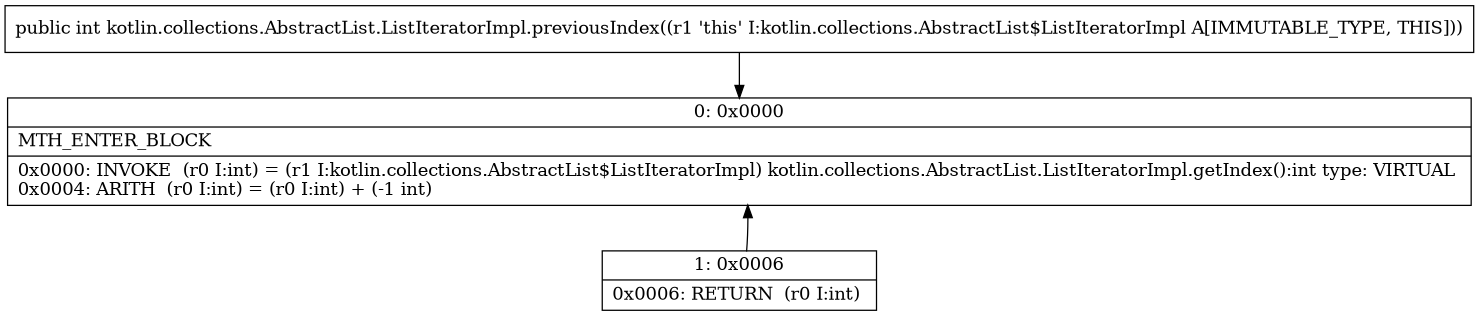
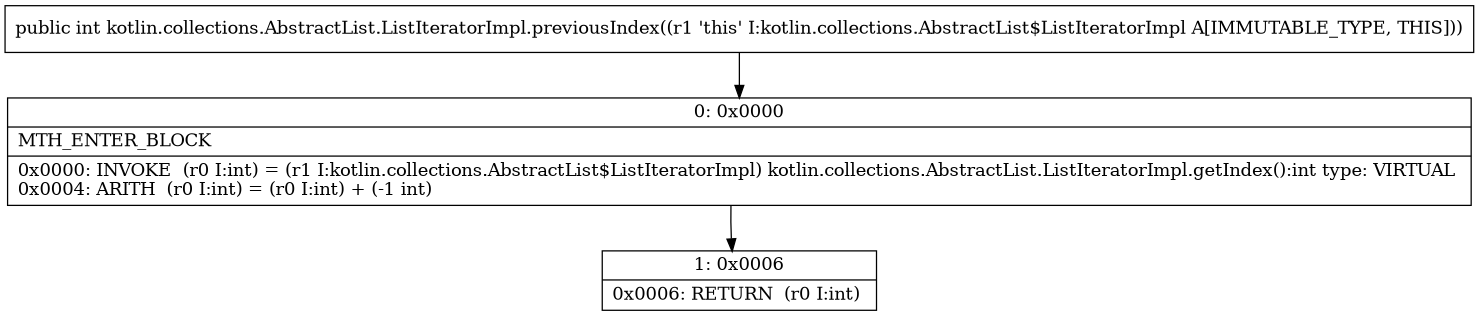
(748, 235) -> (731, 222)
